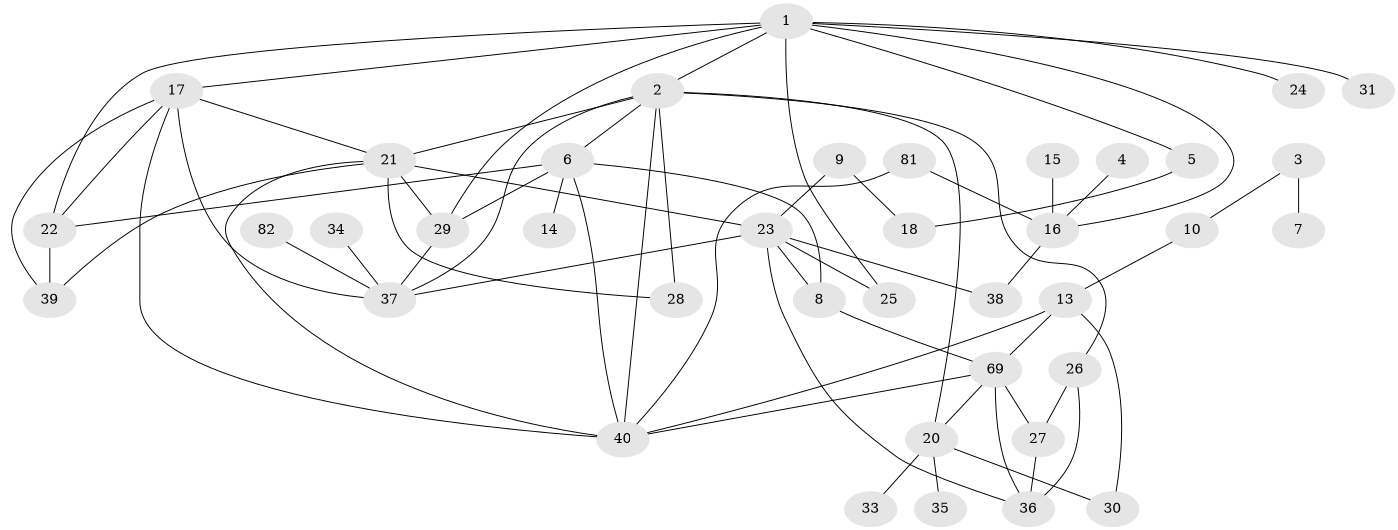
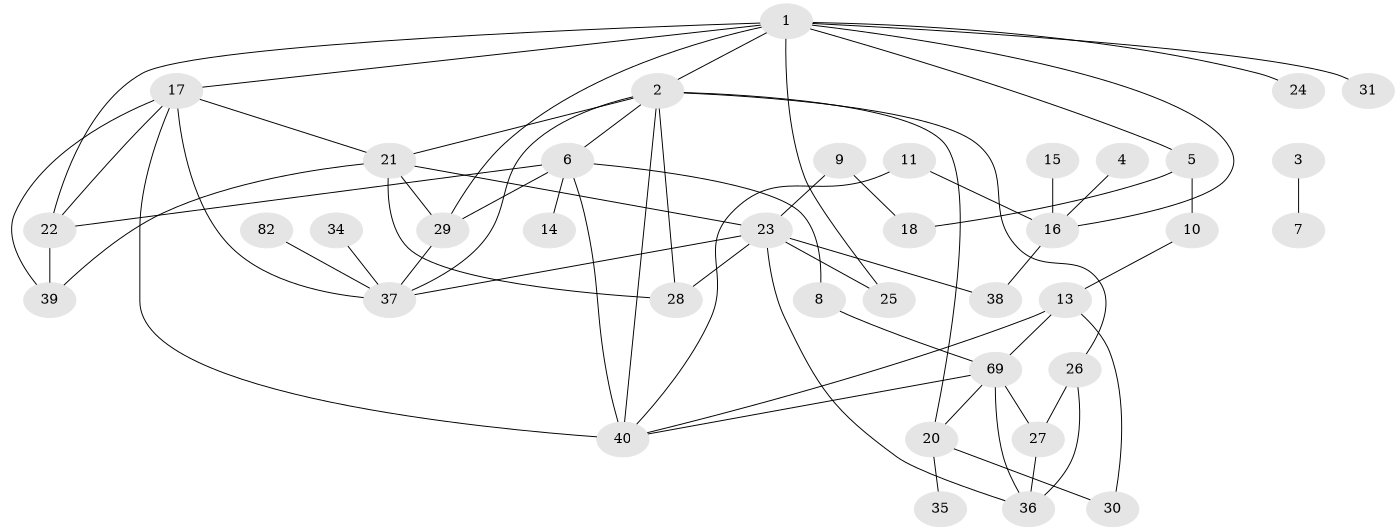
(909, 161) -> (909, 161)
(1245, 196) -> (1192, 192)
(793, 265) -> (723, 264)
(314, 335) -> none
(871, 509) -> none
